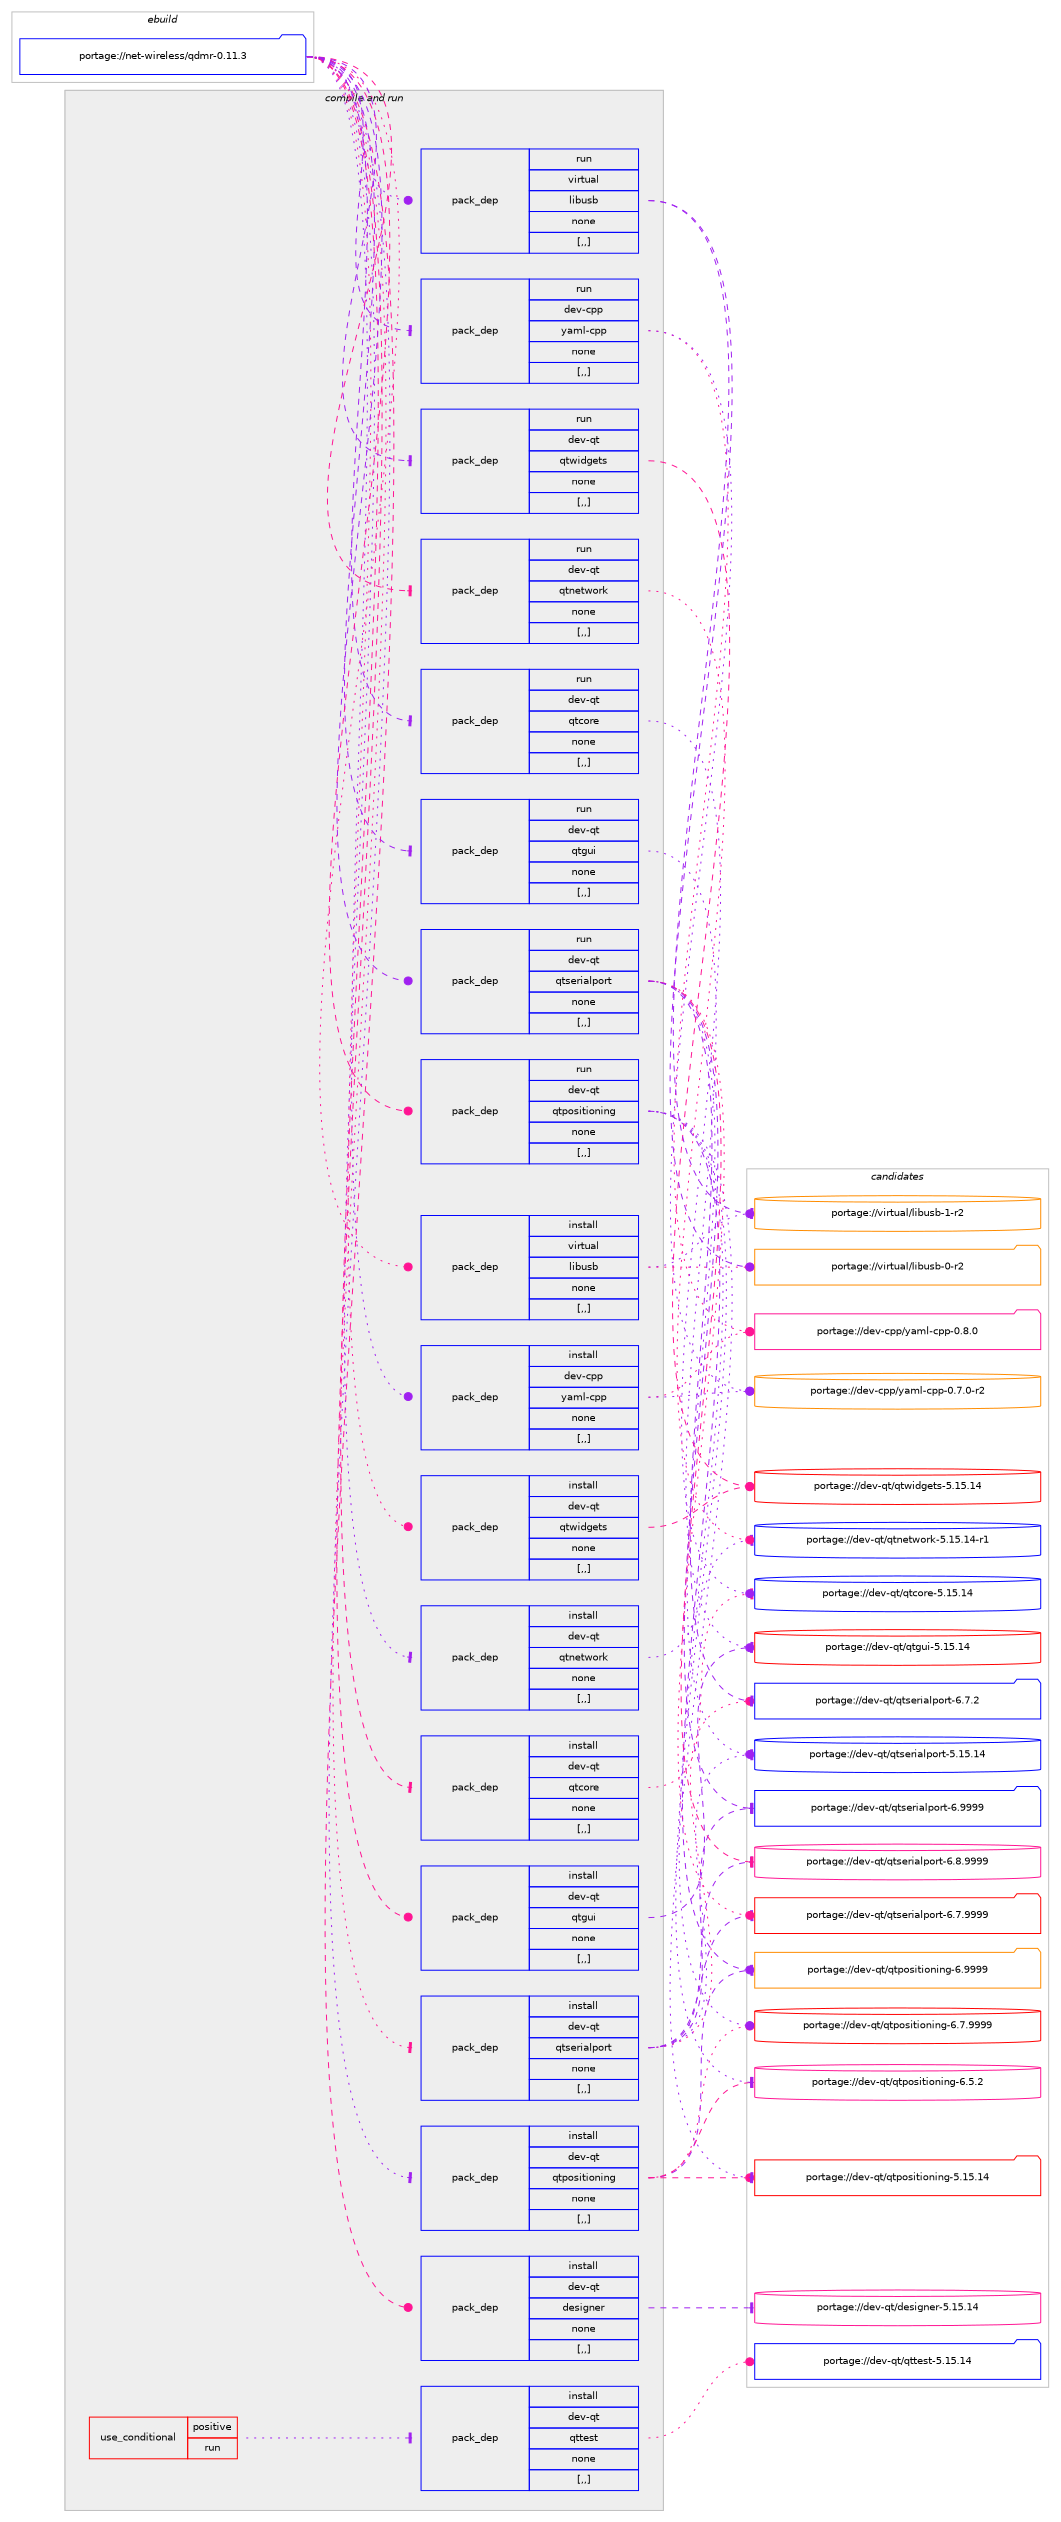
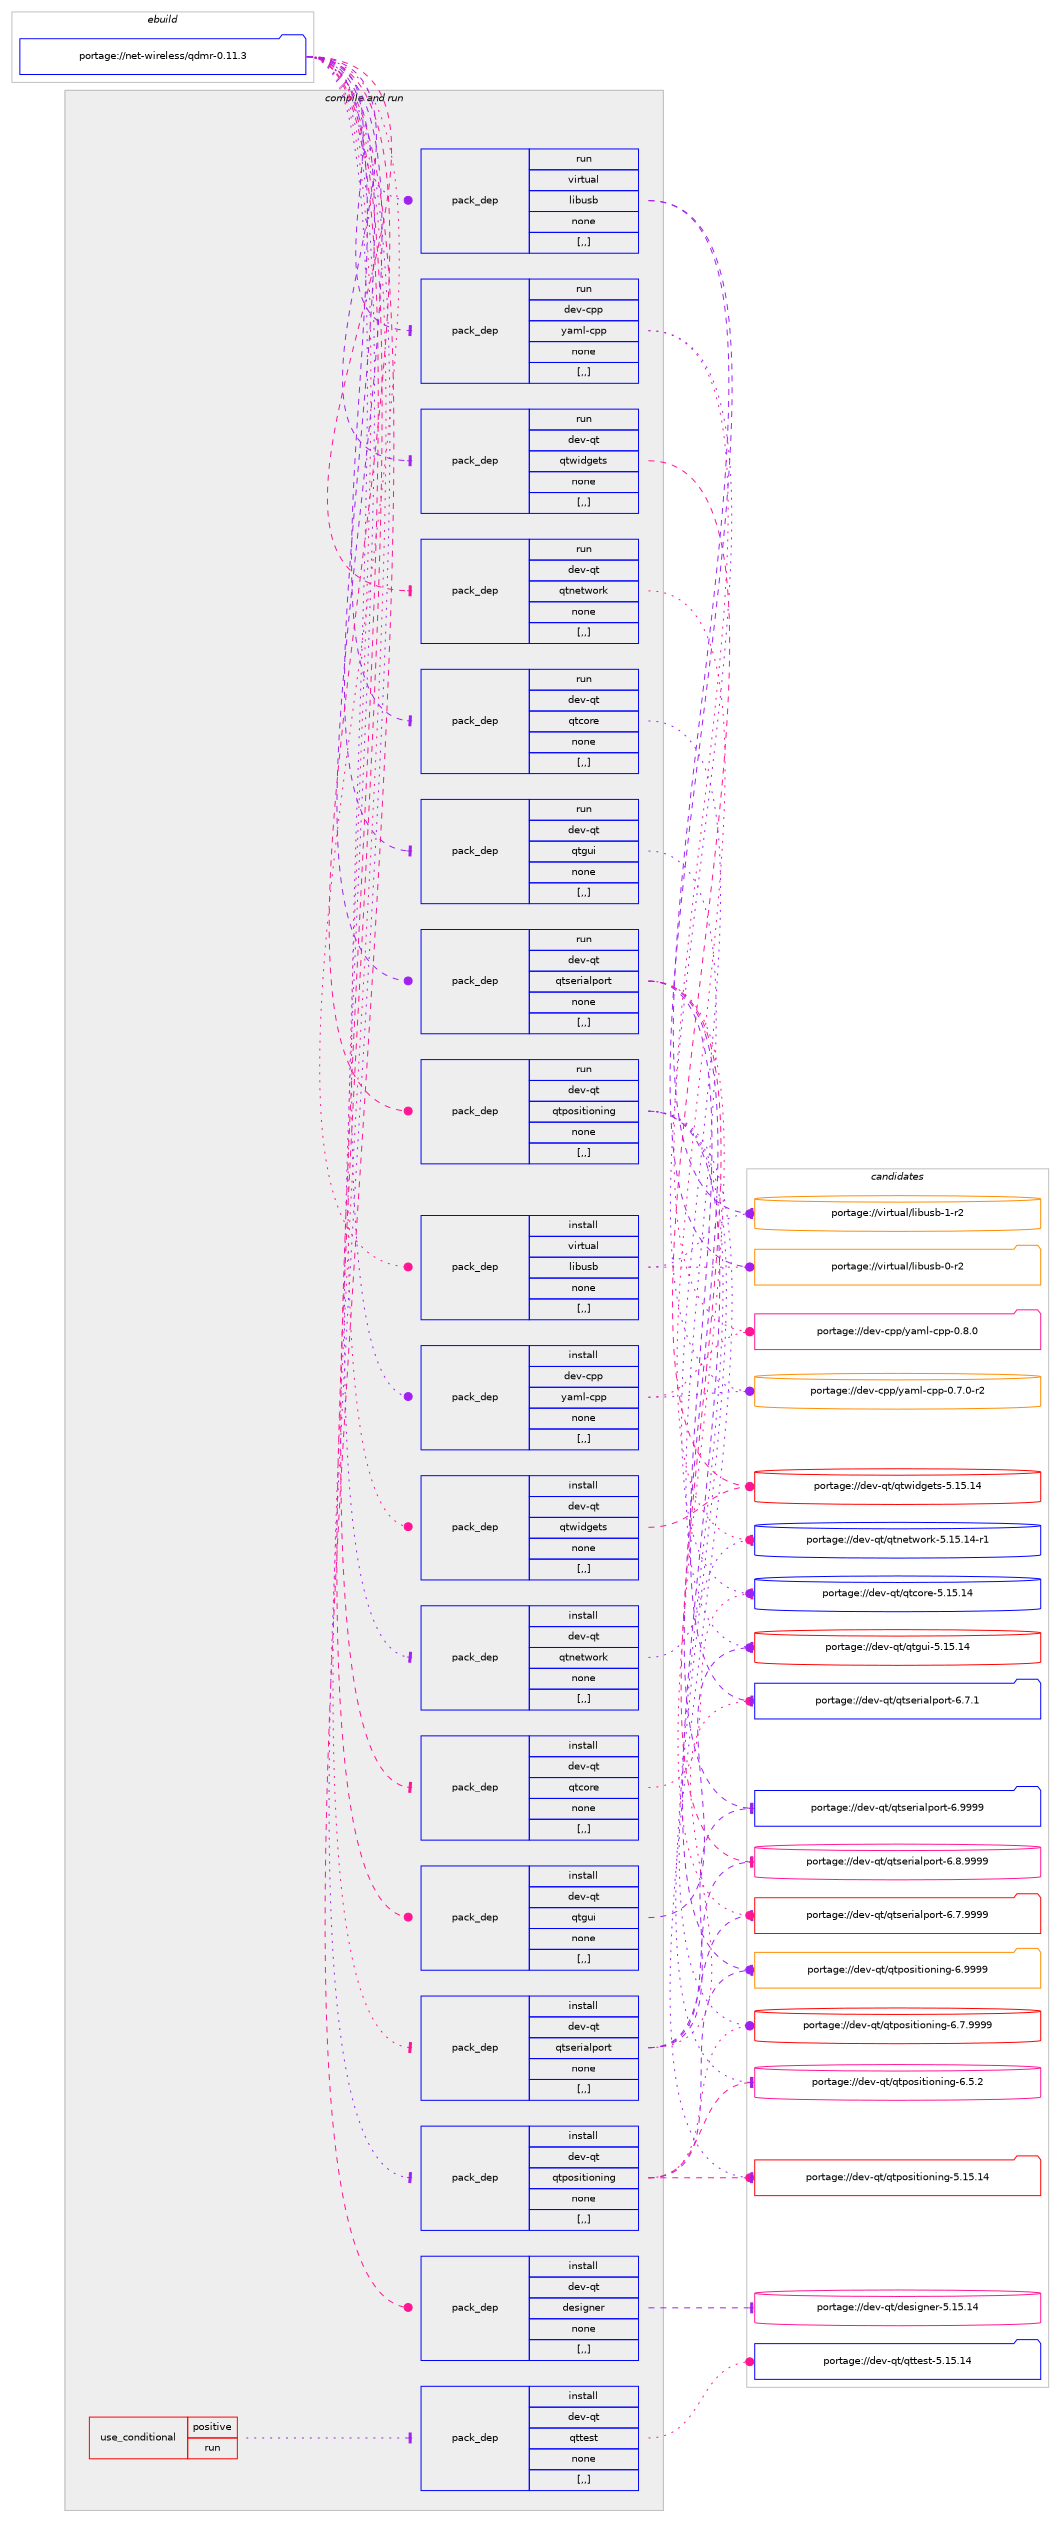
(898, 1701) -> (898, 1701)
(898, 1755) -> none
